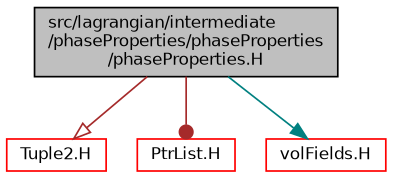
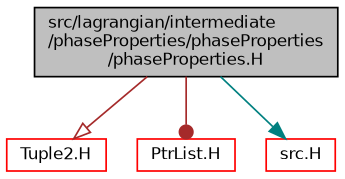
(326, 155) -> (301, 155)
